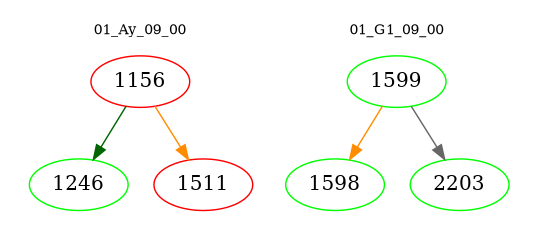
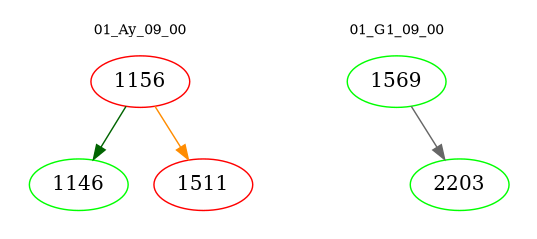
(397, 82) -> (397, 82)
(79, 185) -> (79, 185)
(335, 185) -> none
